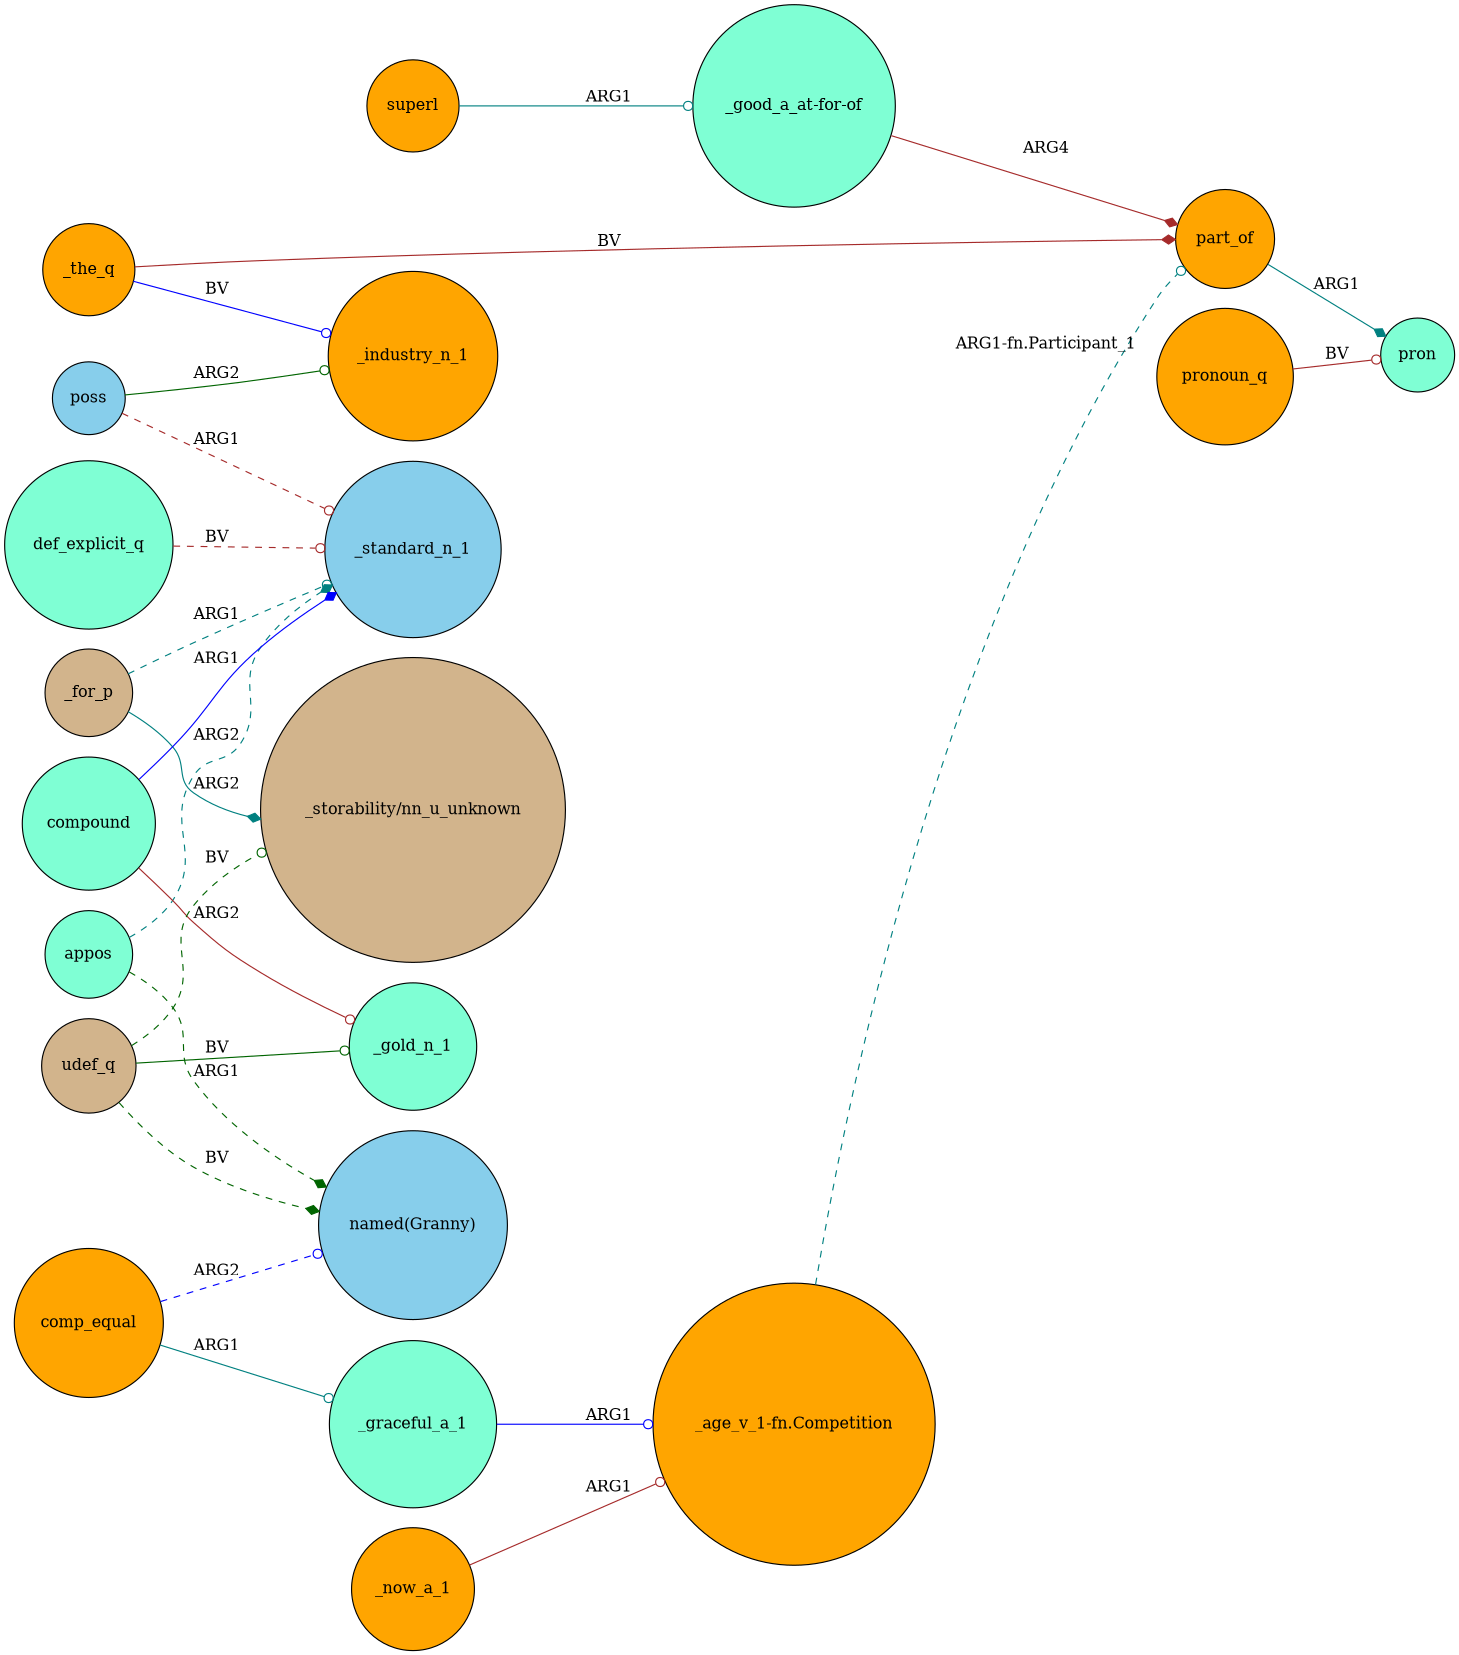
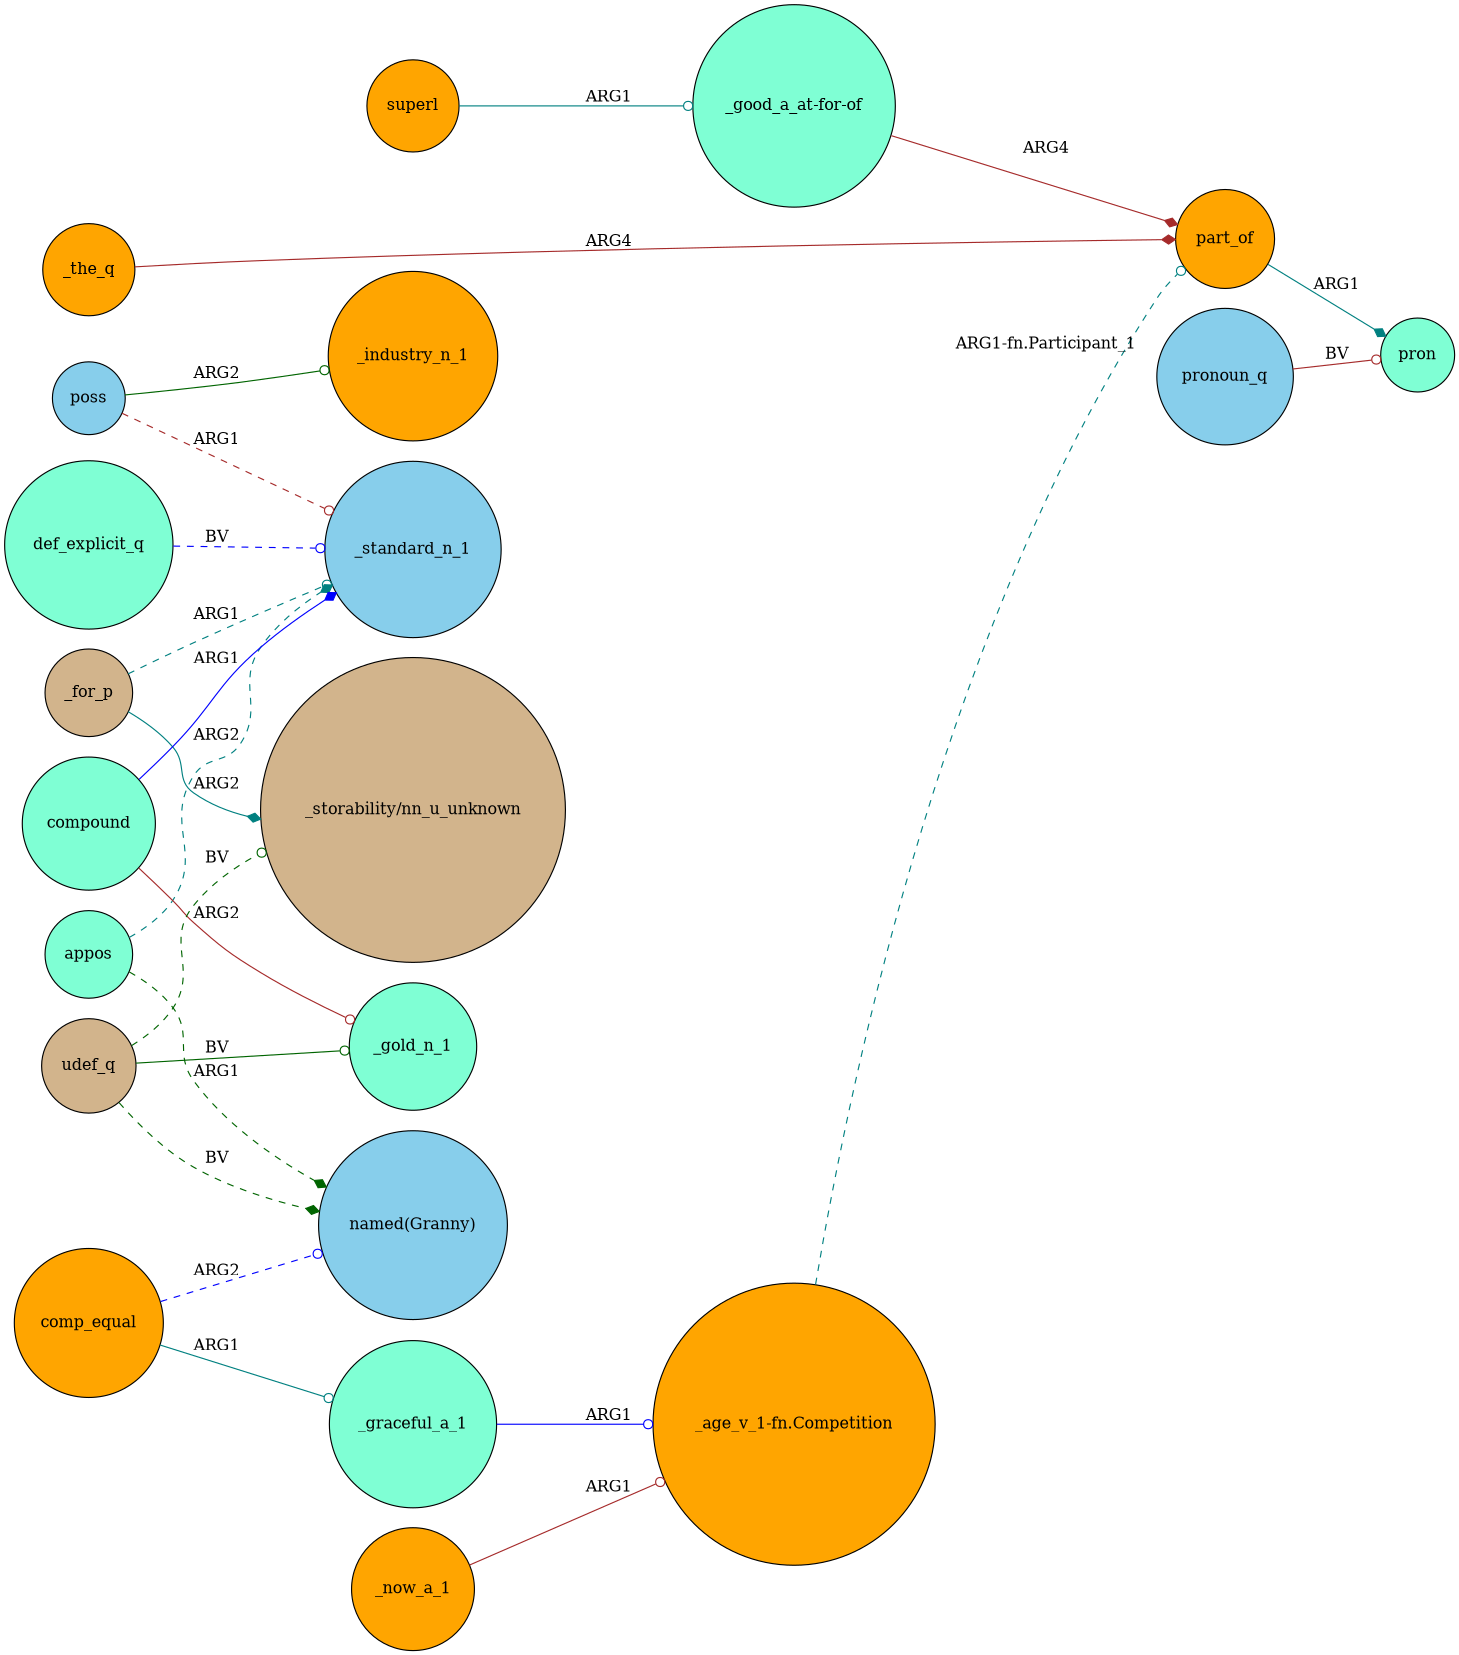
(609, 242) -> (609, 242)
(227, 306) -> none
(1225, 377) -> (1225, 377)
(244, 547) -> (244, 547)
